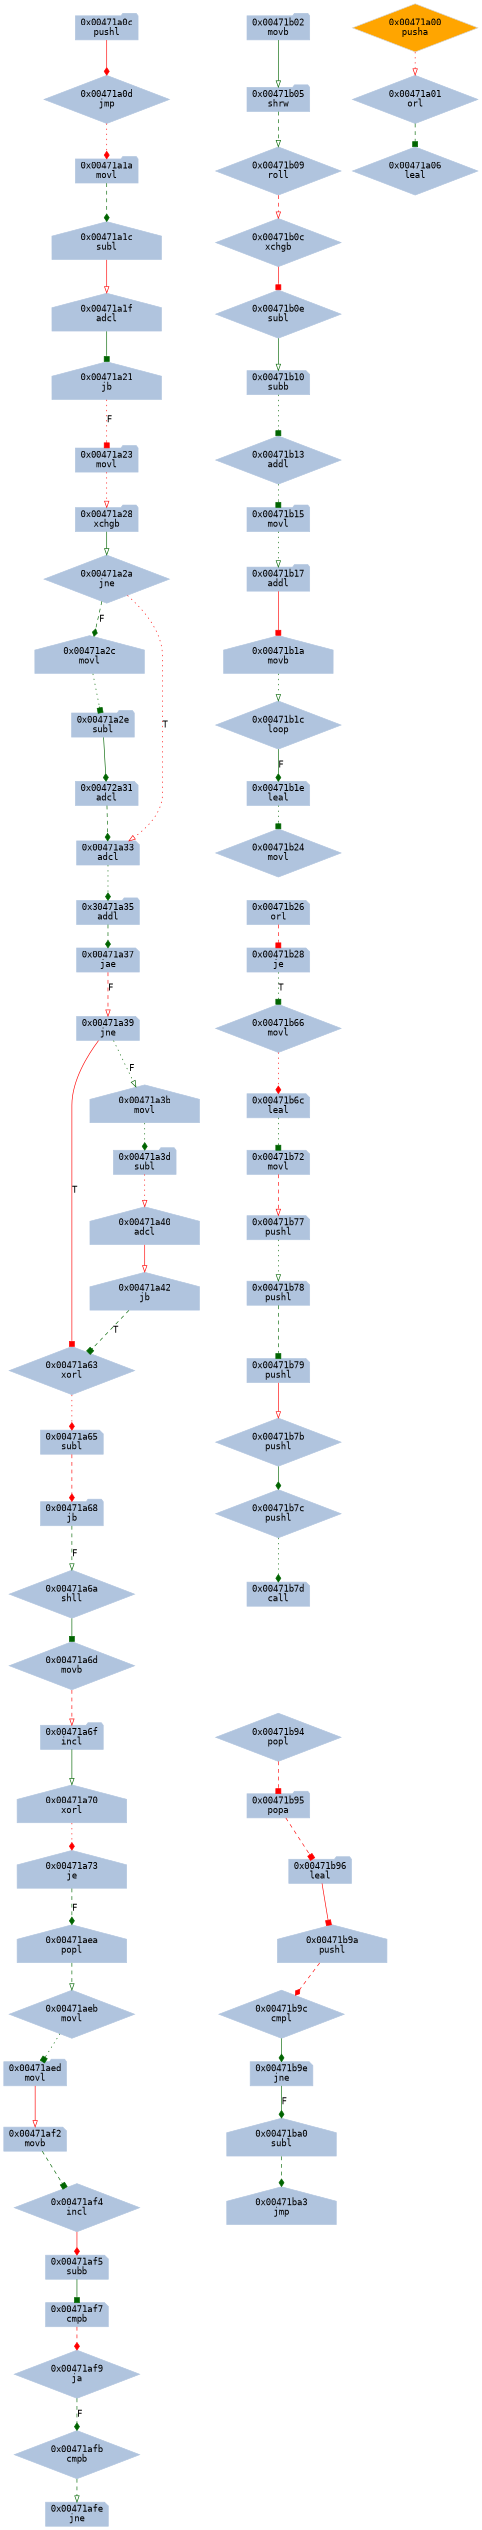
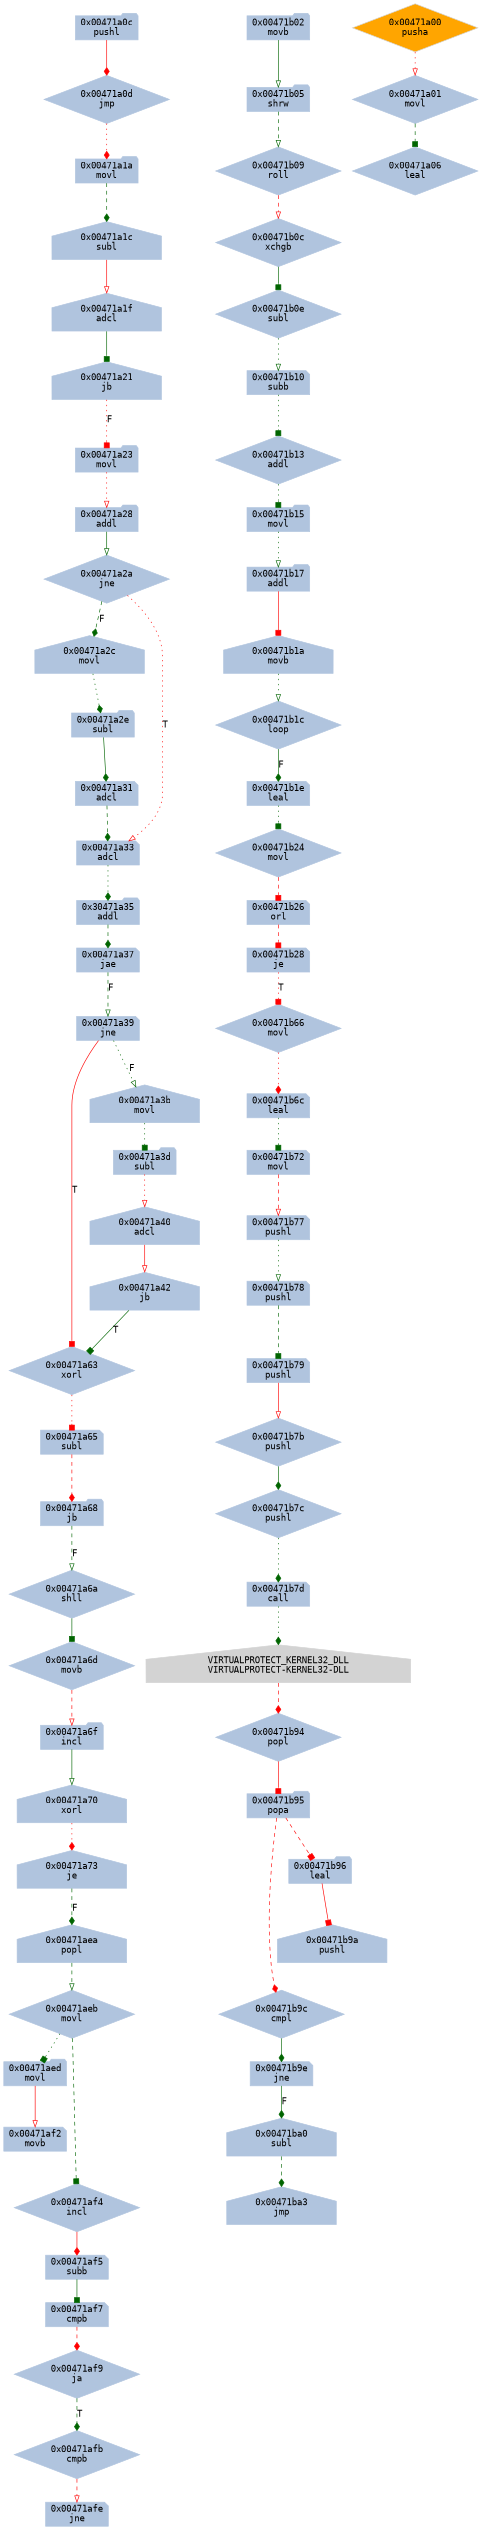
(415, 99) -> (415, 99)
(278, 275) -> (278, 275)
(278, 351) -> (278, 351)
(107, 520) -> (107, 520)
(96, 690) -> (96, 690)
(107, 793) -> (107, 793)
none -> (278, 886)
(278, 985) -> (278, 985)
(108, 991) -> (108, 991)
(145, 1133) -> (145, 1133)
(111, 1329) -> (111, 1329)
(72, 1409) -> (72, 1409)
none -> (278, 1666)
(278, 1774) -> (278, 1774)
(310, 1976) -> (270, 1901)
(52, 2167) -> (74, 2108)
(80, 2414) -> (80, 2414)
(77, 2487) -> (77, 2487)
